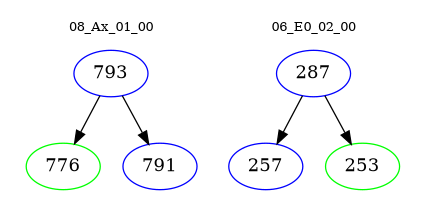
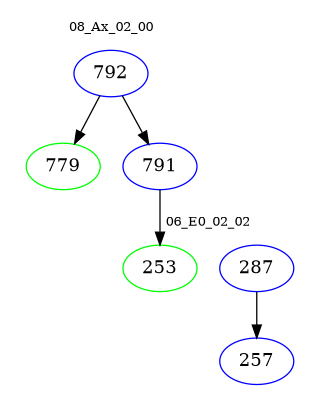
(112, 28) -> (112, 28)
(314, 28) -> (208, 223)
(111, 74) -> (111, 74)
(335, 114) -> (160, 218)
(63, 166) -> (63, 166)
